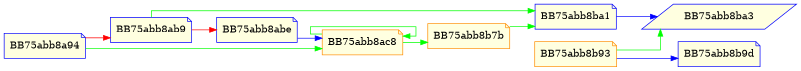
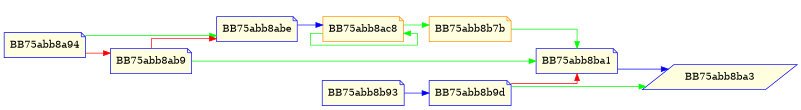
(200, 49) -> (148, 36)
(646, 50) -> (582, 87)
(576, 54) -> (363, 93)
none -> (546, 84)
